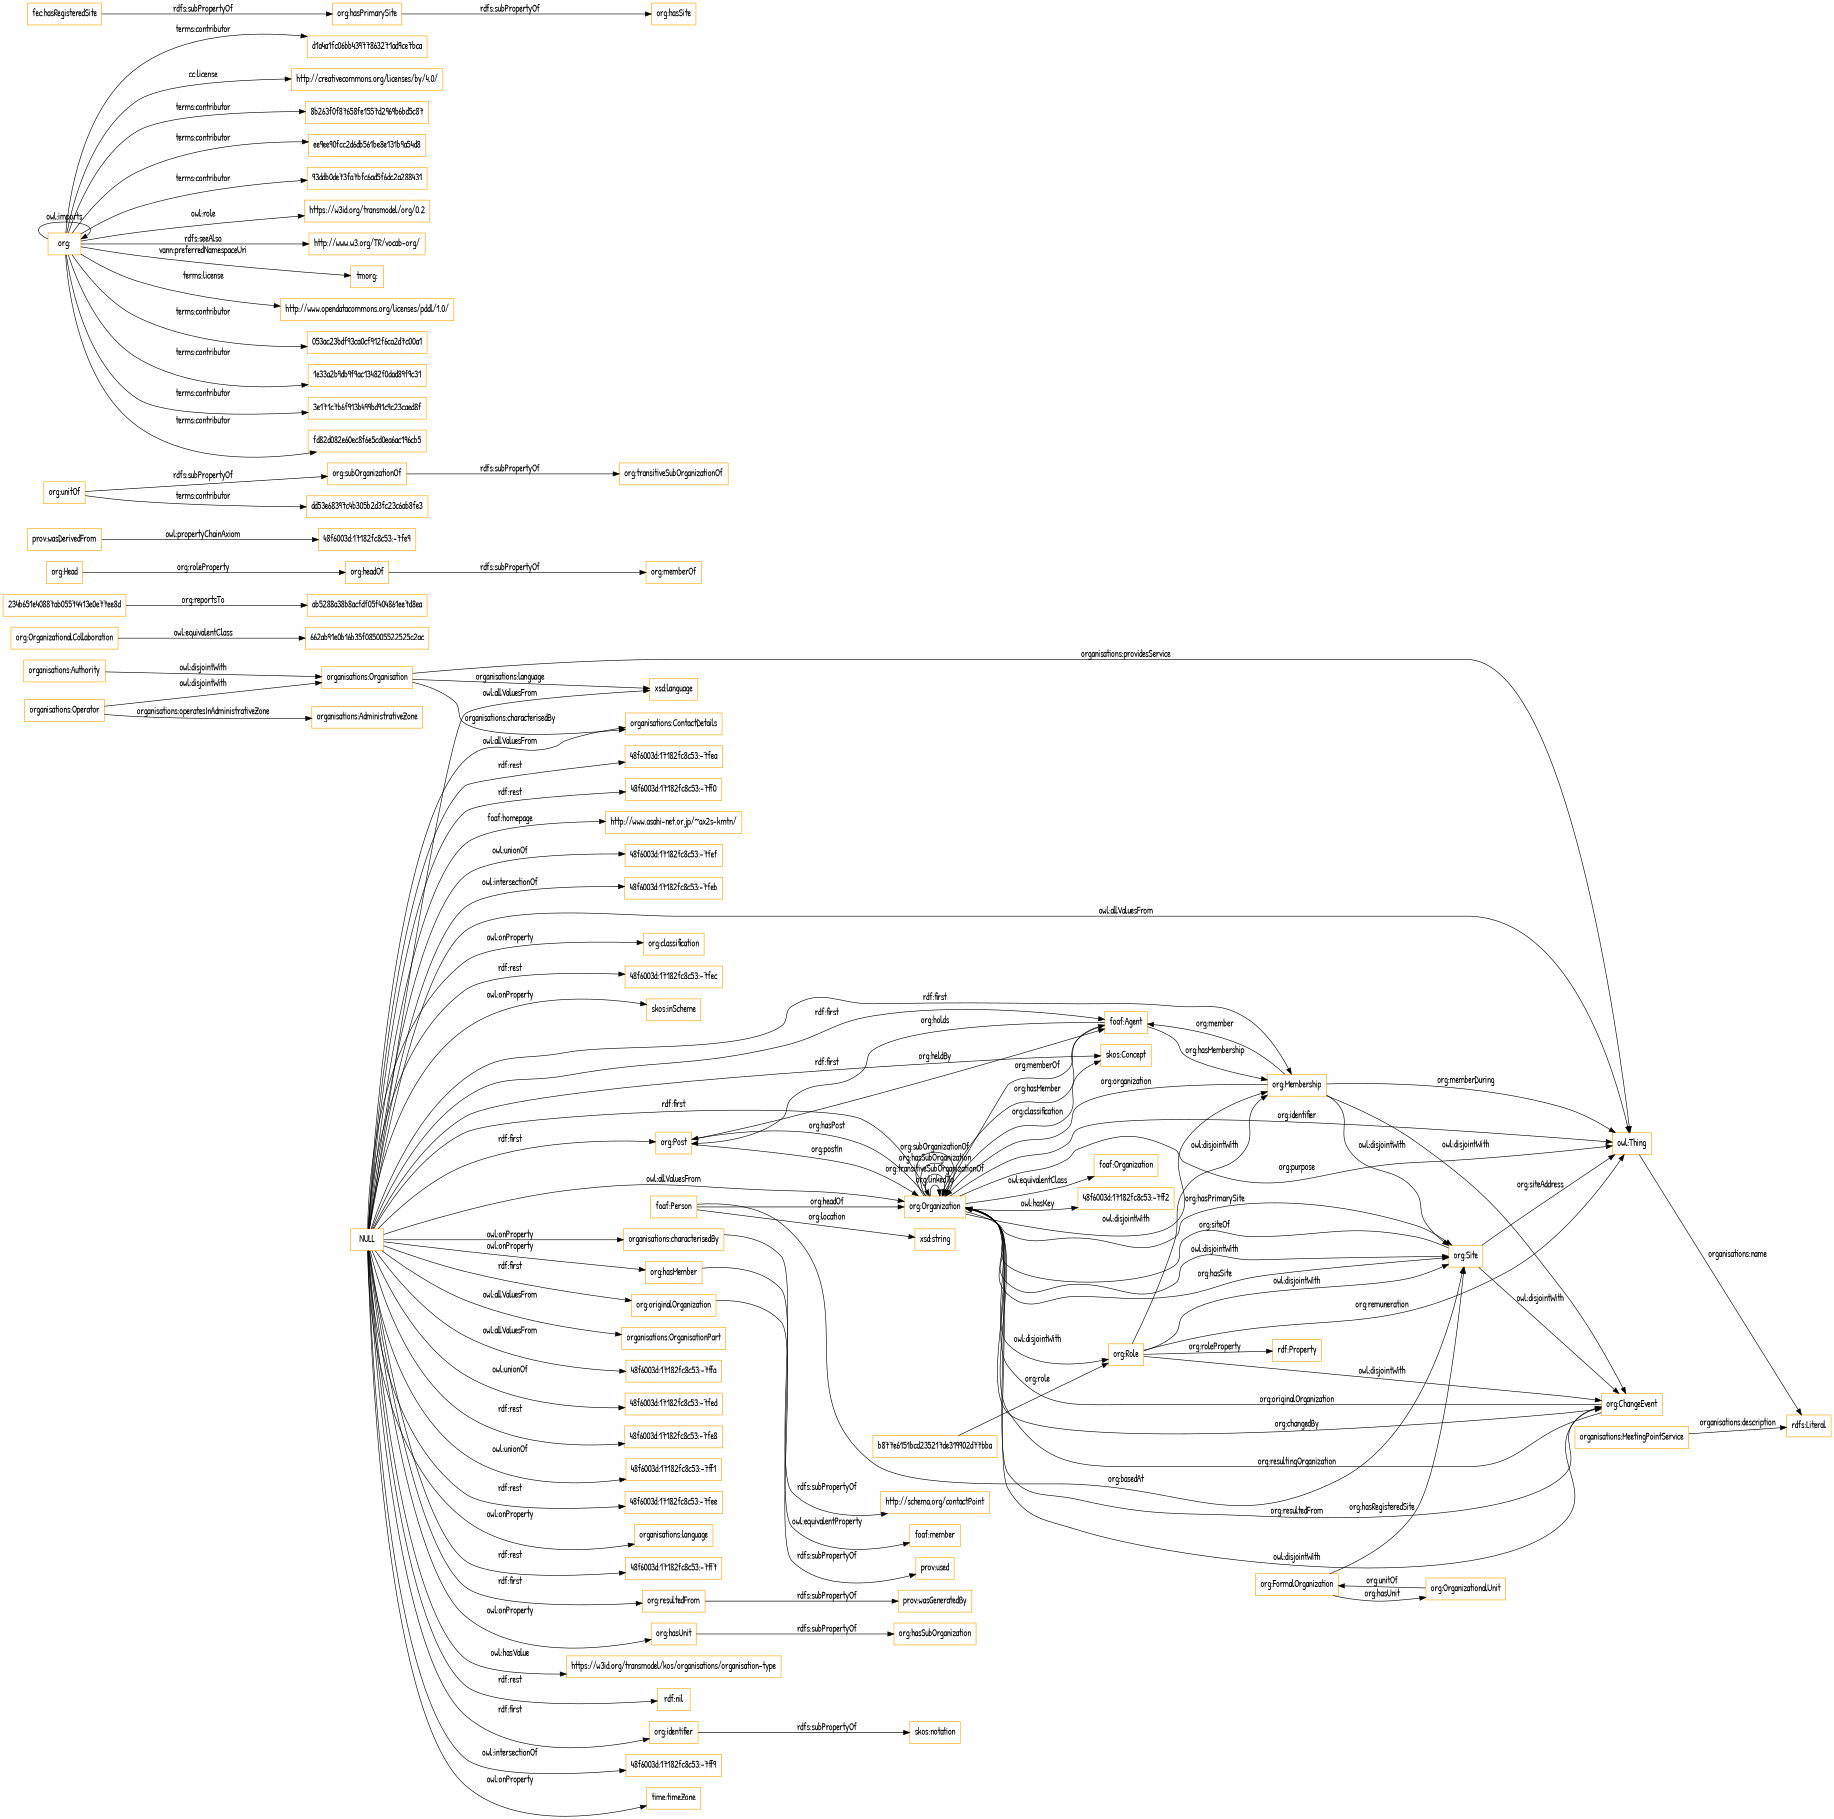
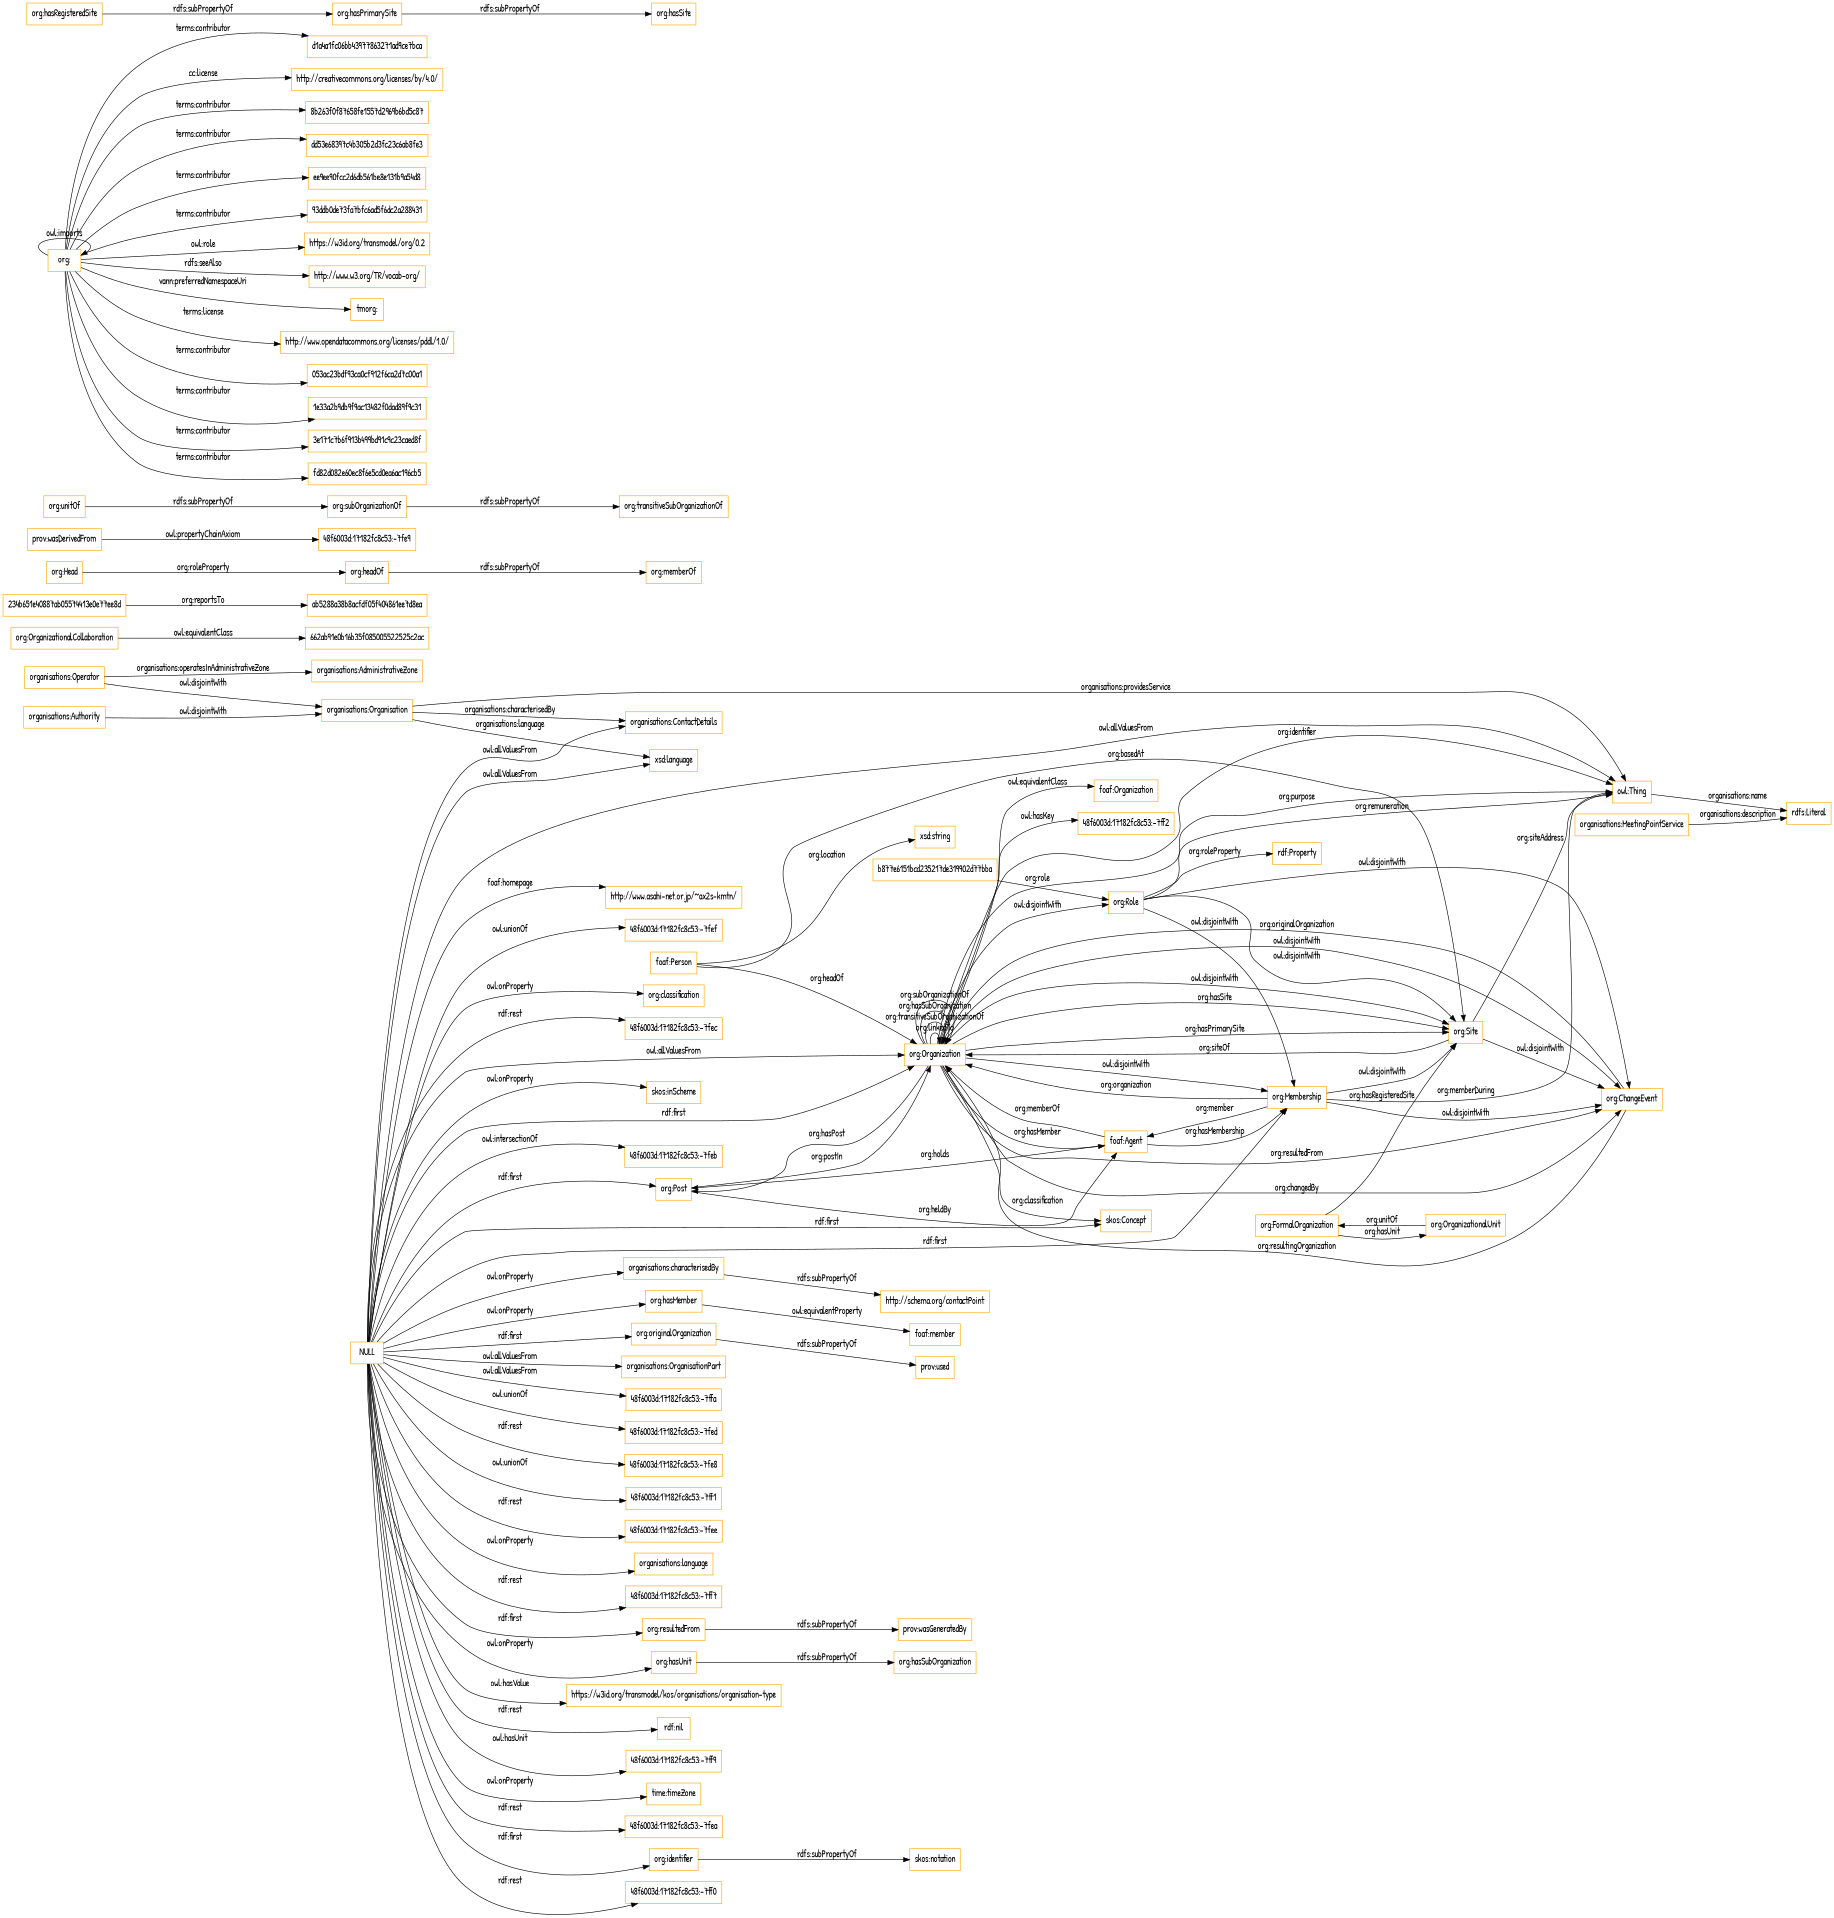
(64, 14) -> (64, 14)
(192, 504) -> (165, 157)
(701, 1060) -> none
(510, 1754) -> (510, 1739)
